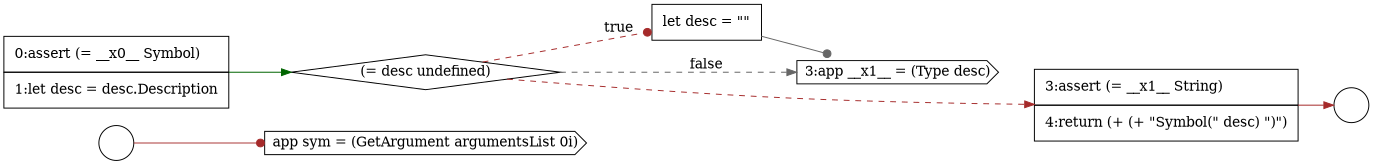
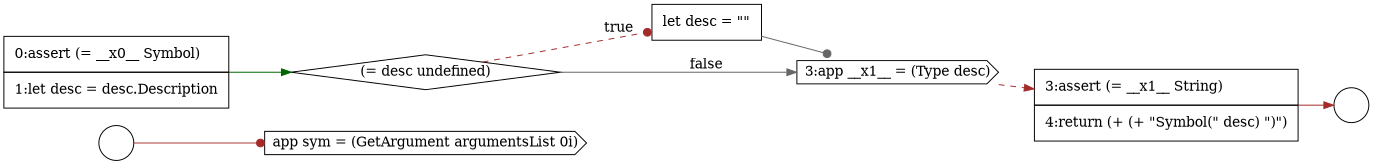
(673, 72) -> (673, 72)
(765, 97) -> (1011, 86)
